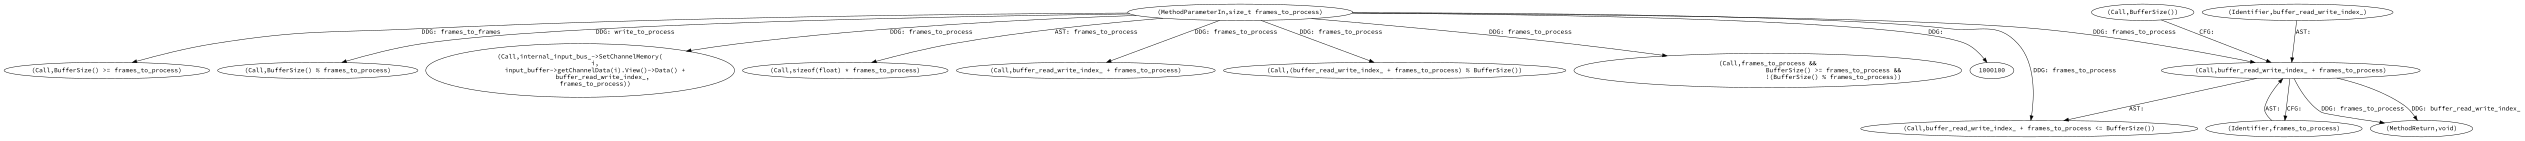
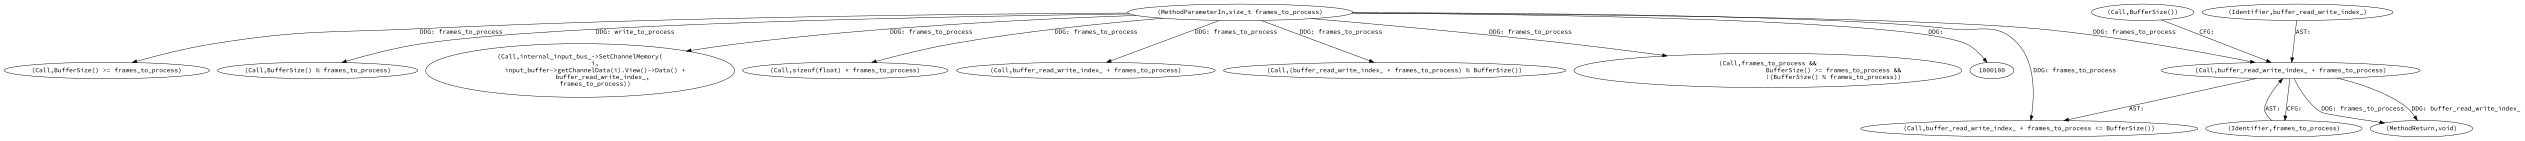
(461, 32) -> (461, 32)
(1096, 32) -> (1096, 32)
